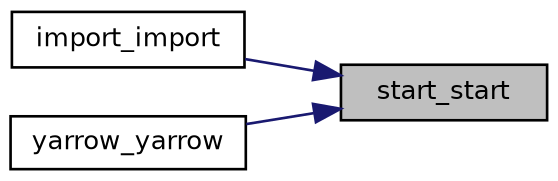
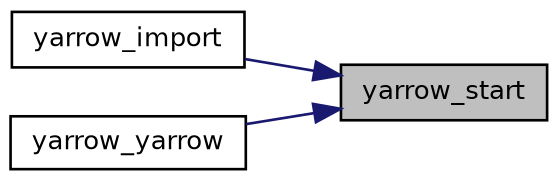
(128, 40) -> (128, 40)
(444, 93) -> (444, 93)
